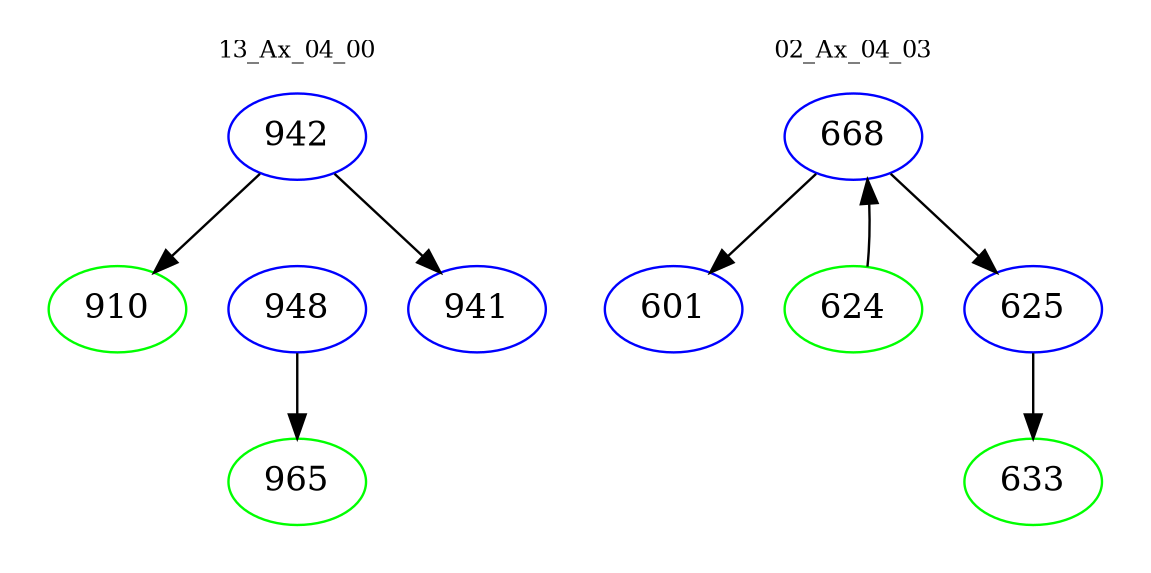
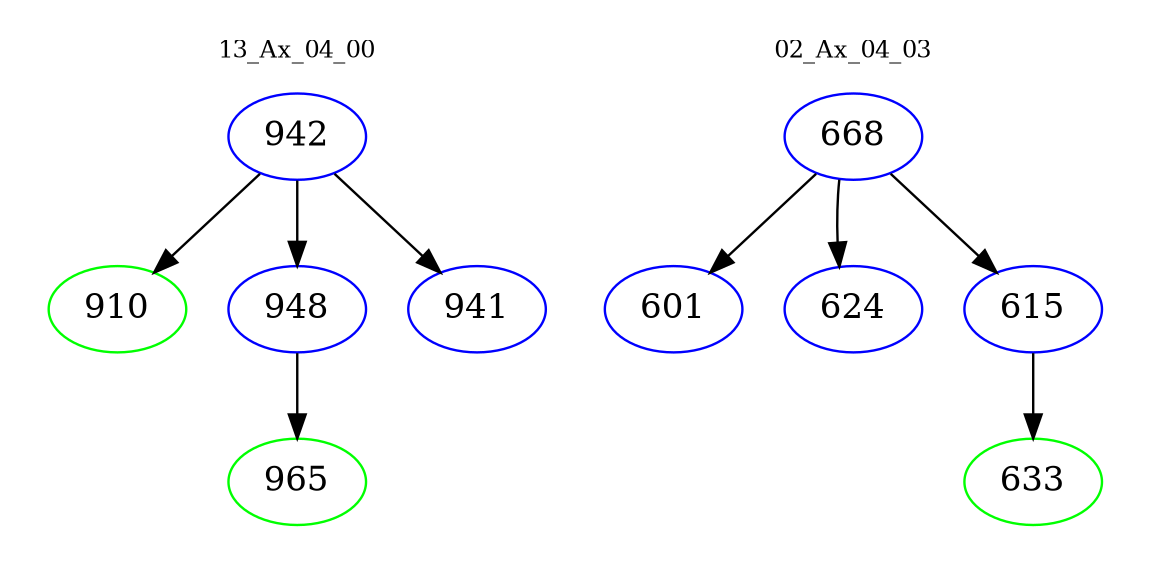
none -> (297, 211)
(869, 235) -> (837, 211)
(853, 309) -> (853, 309)
(1033, 309) -> (1033, 309)
